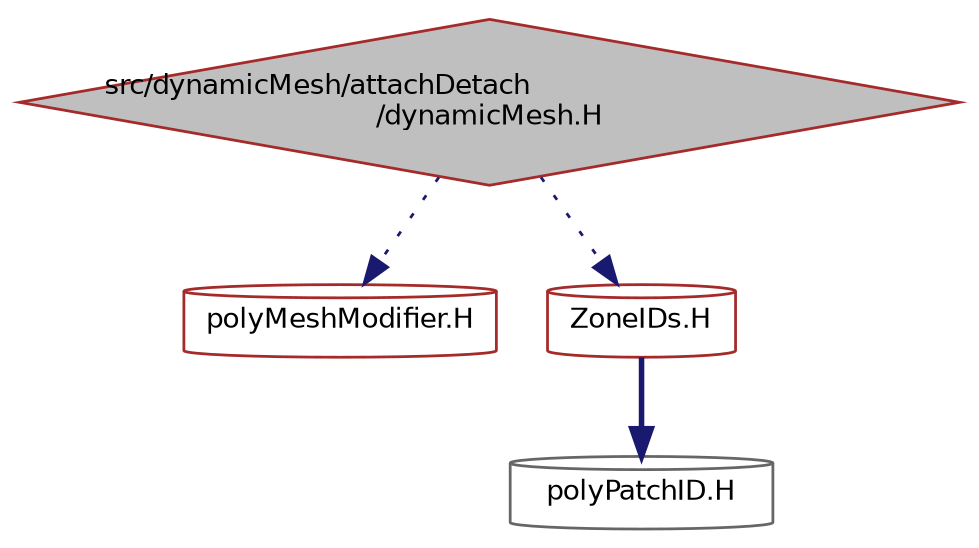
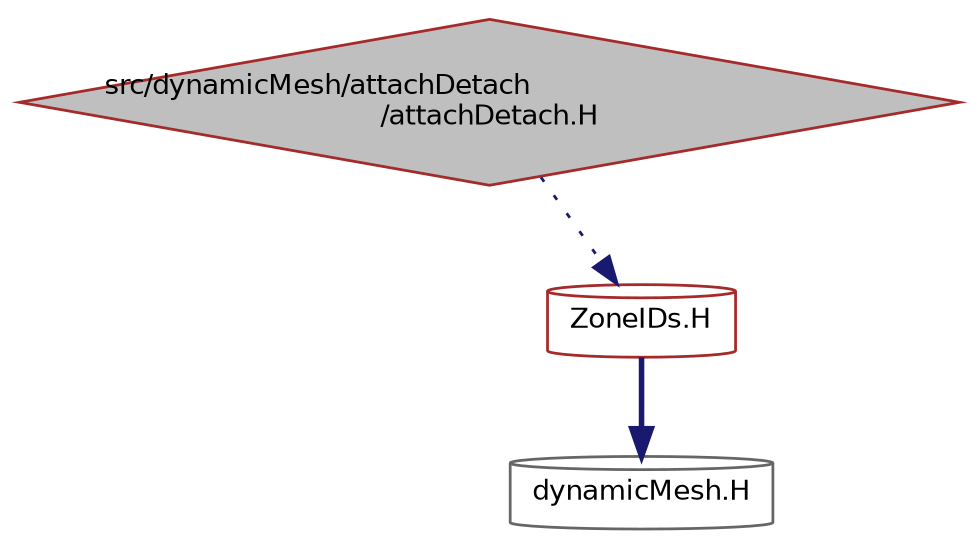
(489, 102) -> (489, 102)
(340, 321) -> none
(642, 493) -> (642, 493)
